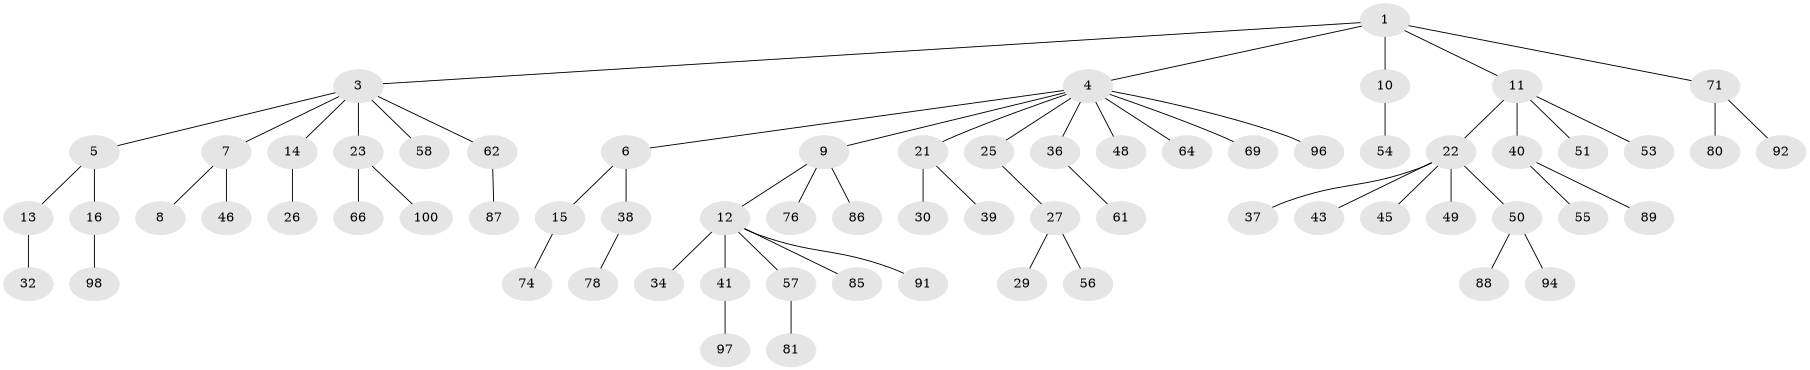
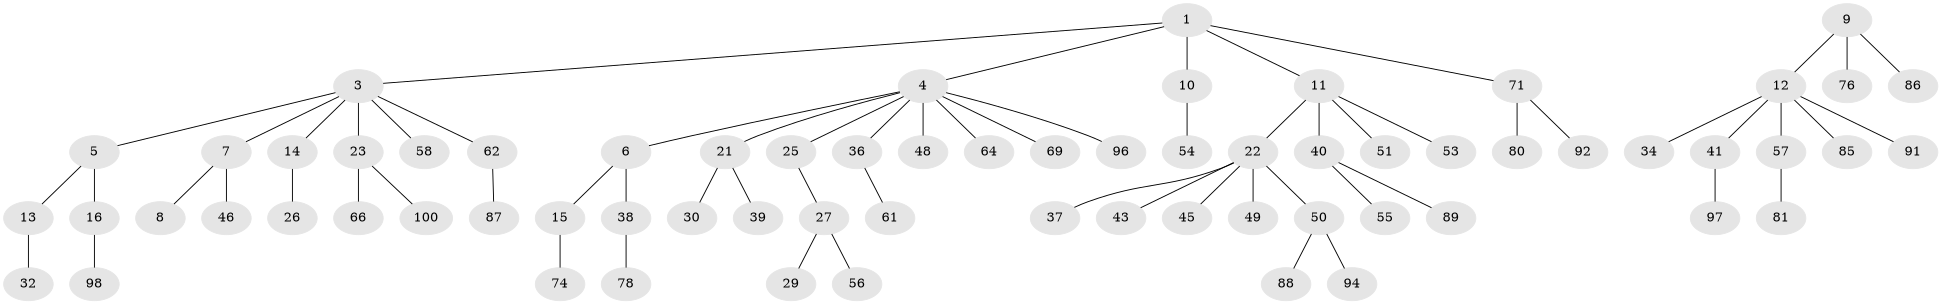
(956, 119) -> none
